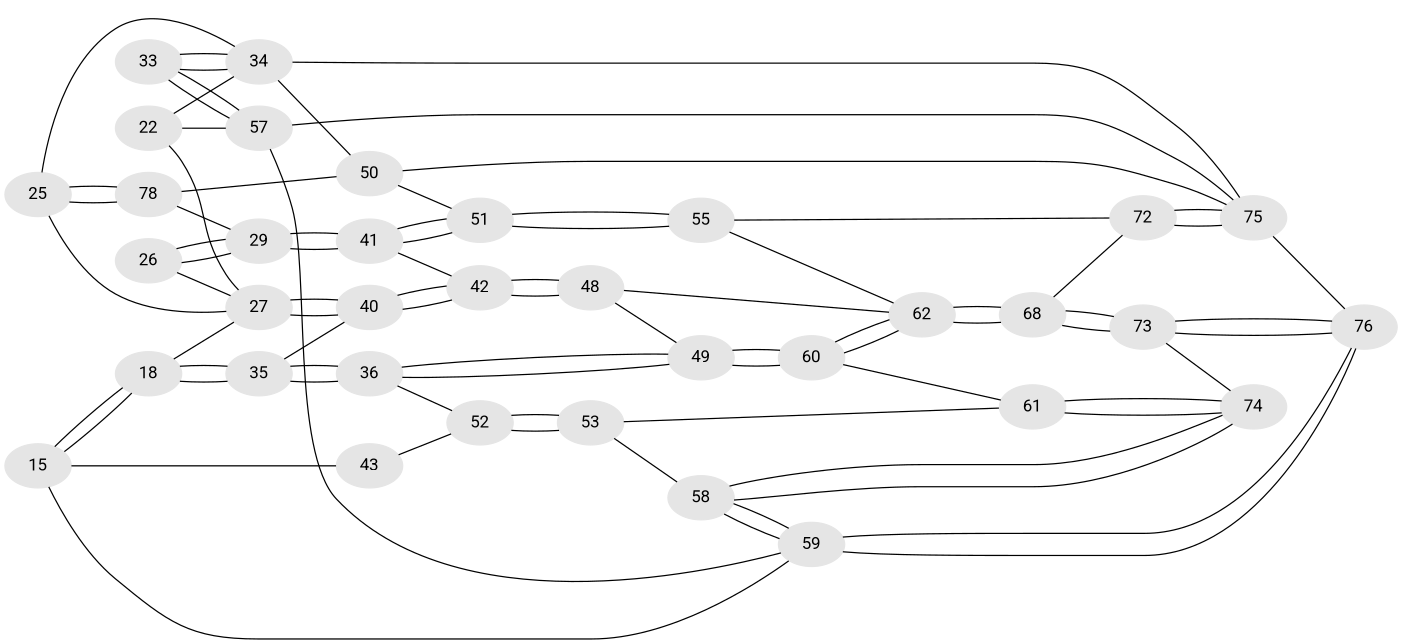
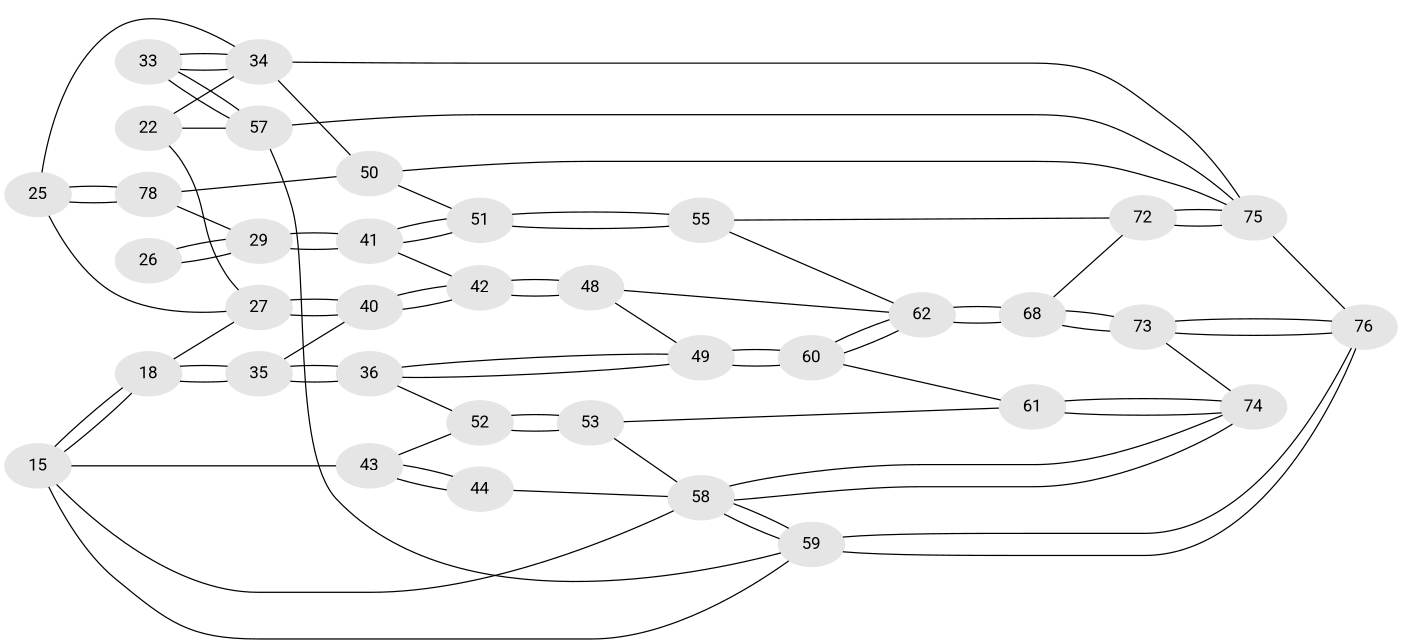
(204, 284) -> none
none -> (480, 489)
none -> (355, 592)
